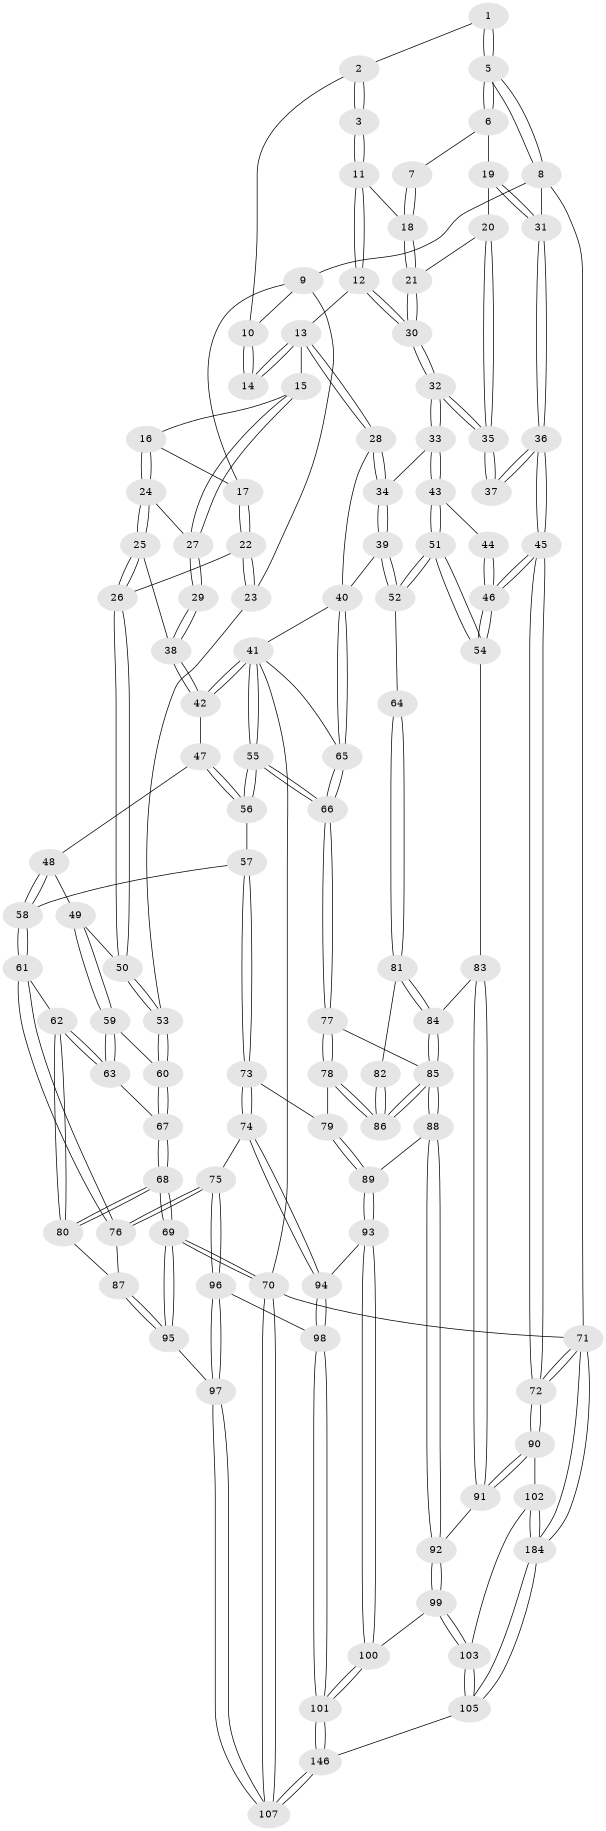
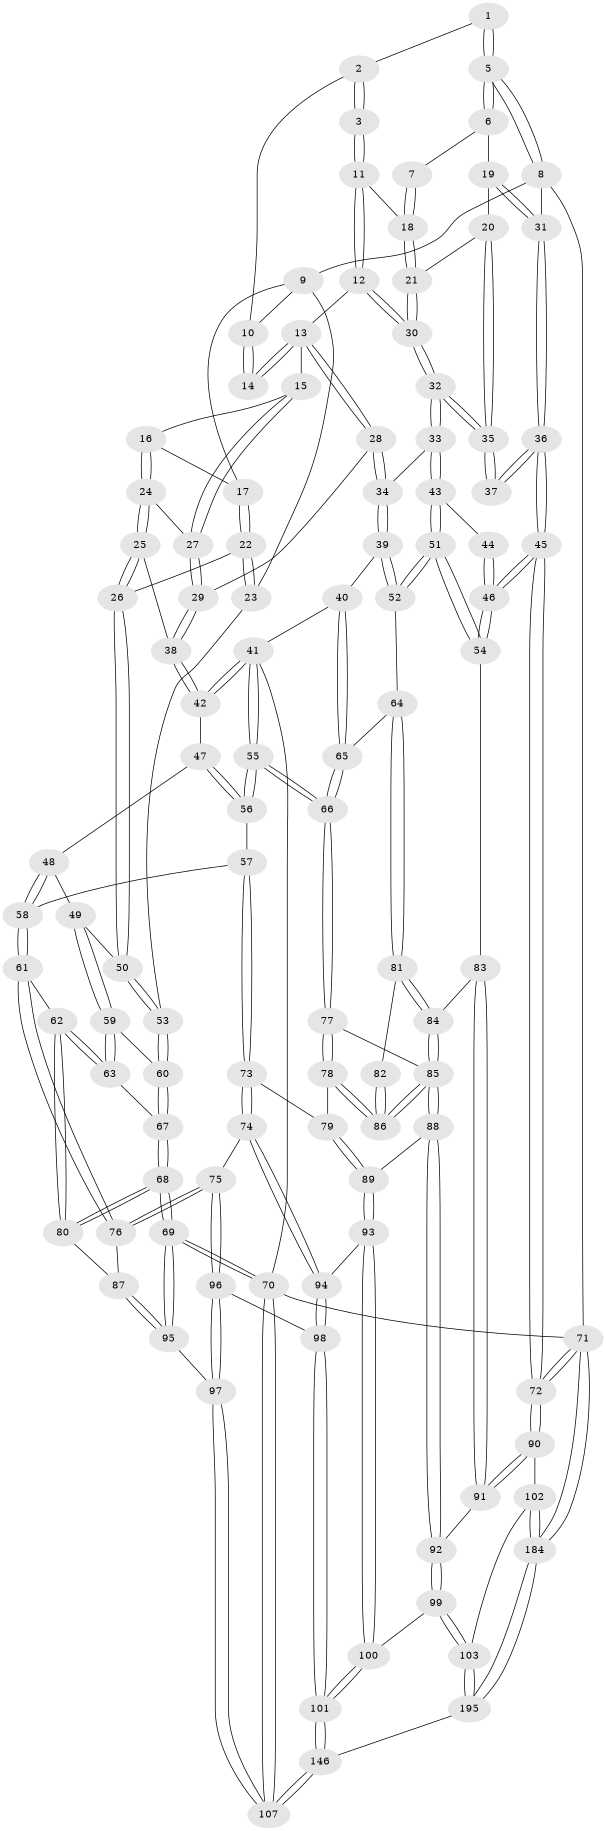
(348, 517) -> (300, 531)
(305, 699) -> (370, 730)
(469, 1709) -> (469, 1709)
